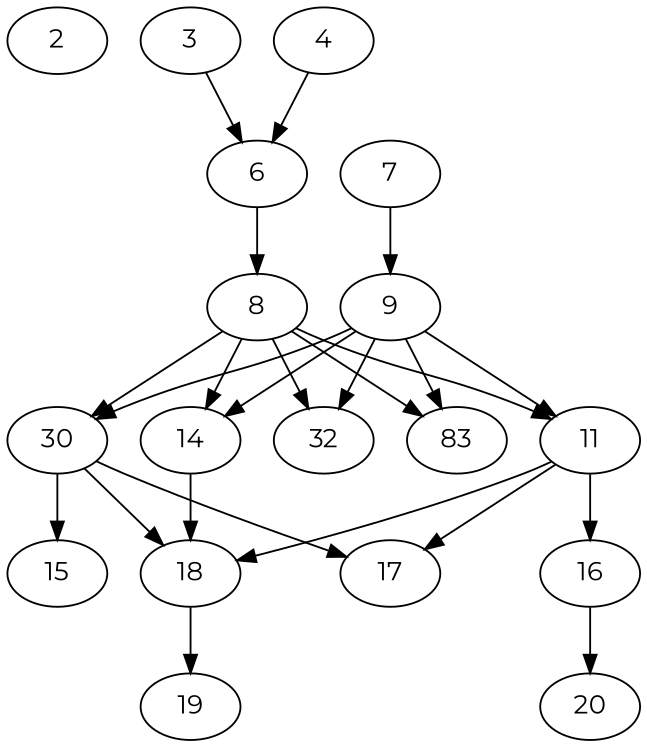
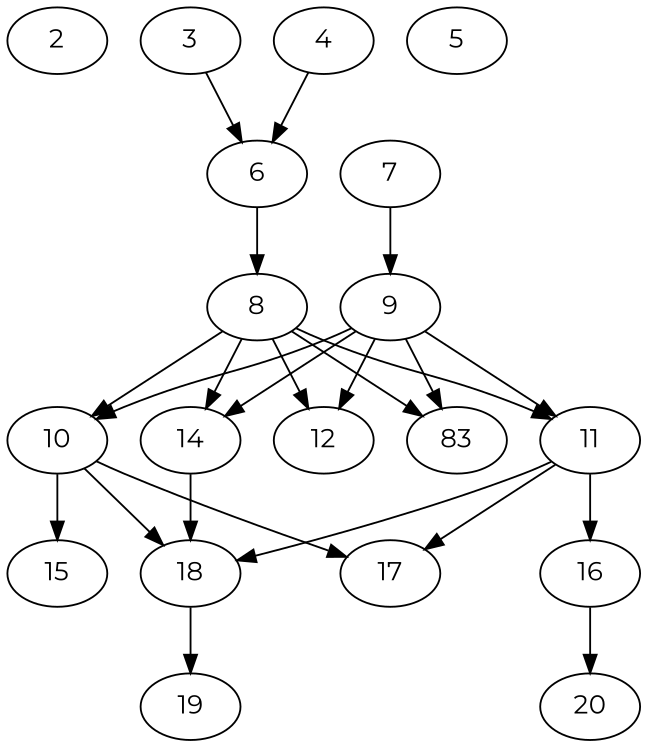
none -> (457, 41)
(57, 440) -> (57, 440)
(324, 440) -> (324, 440)
